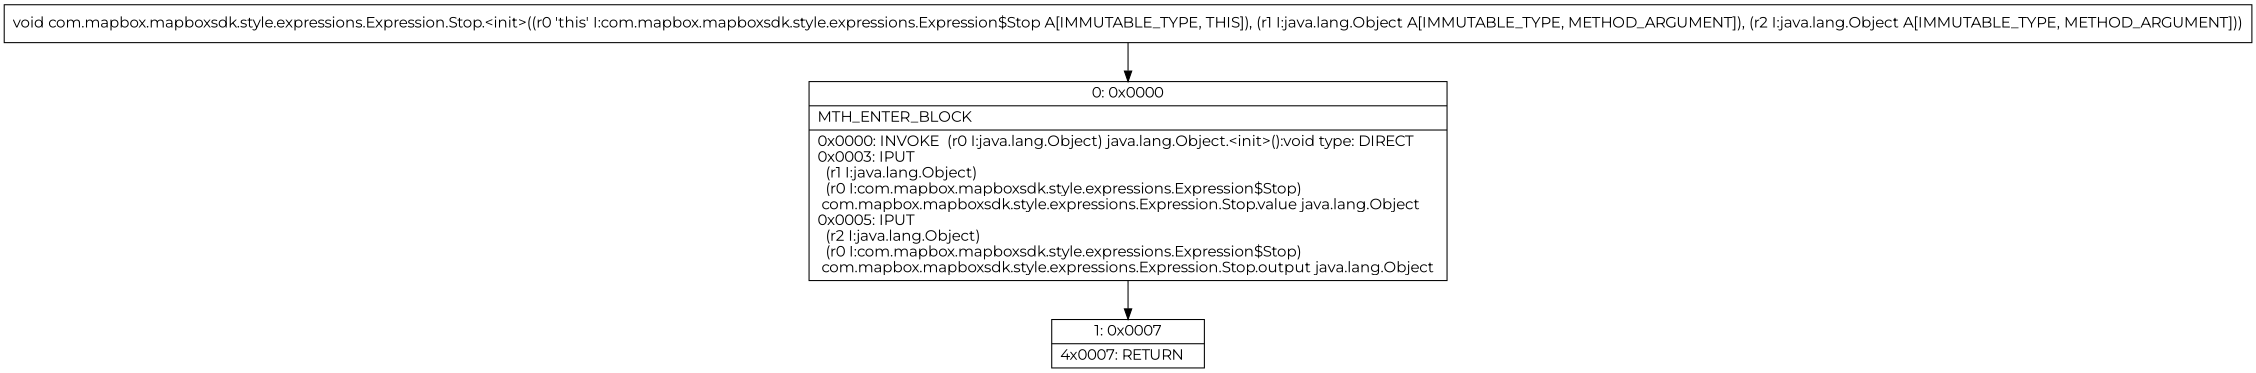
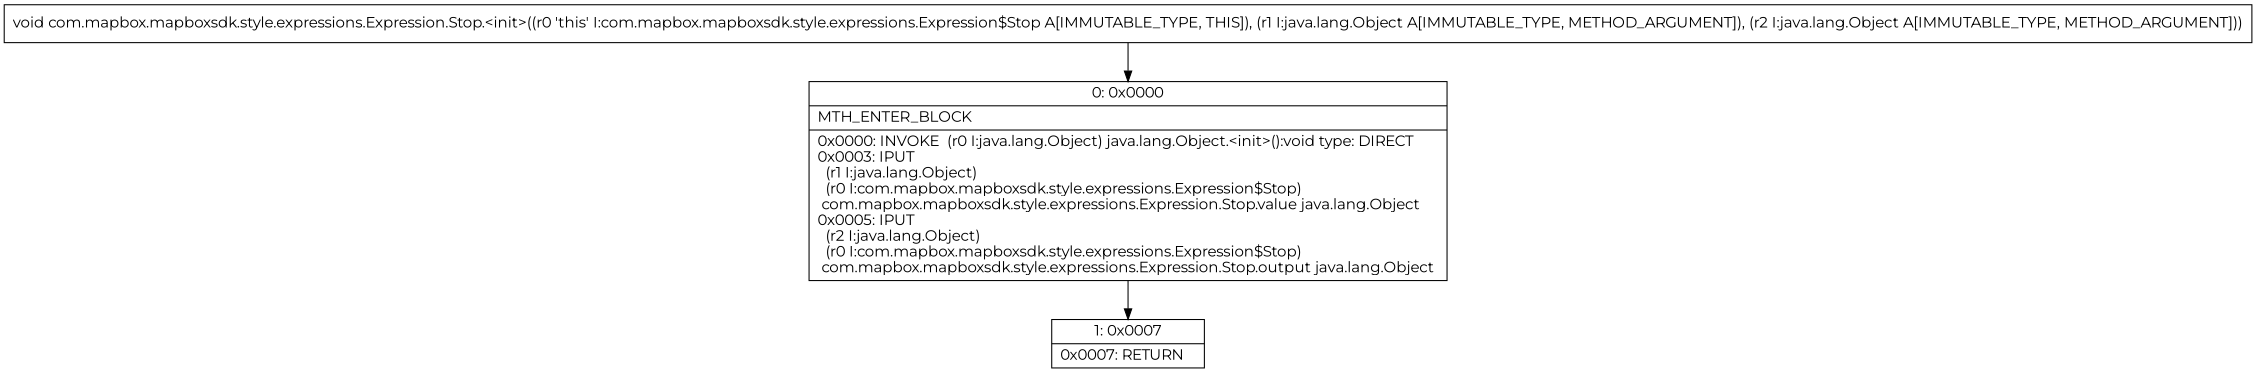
(1128, 355) -> (1128, 355)
